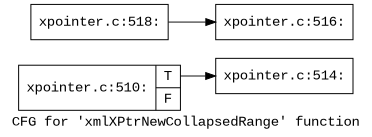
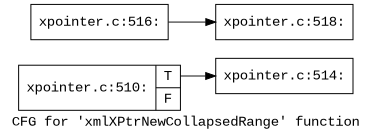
(187, 22) -> (187, 22)
